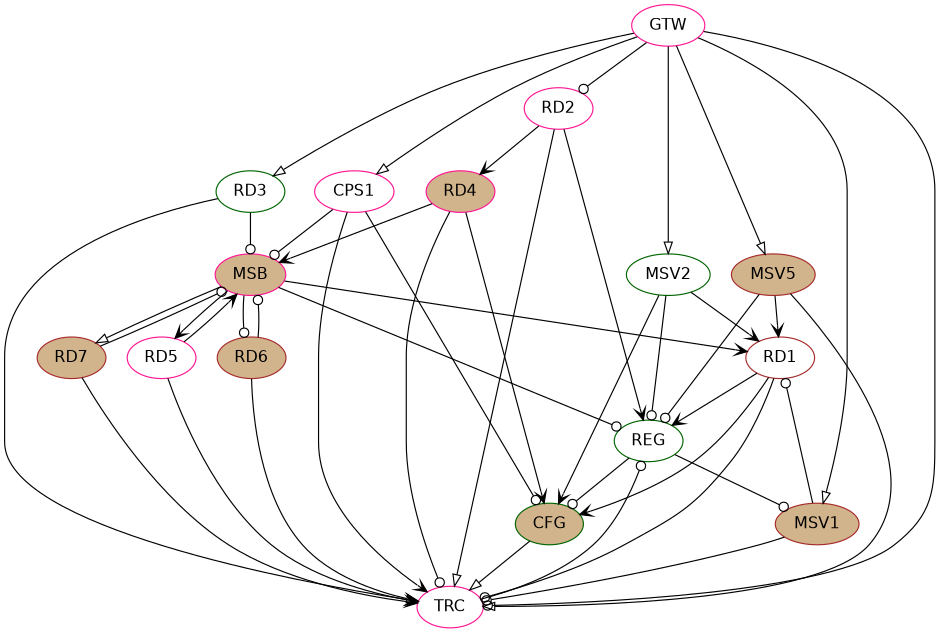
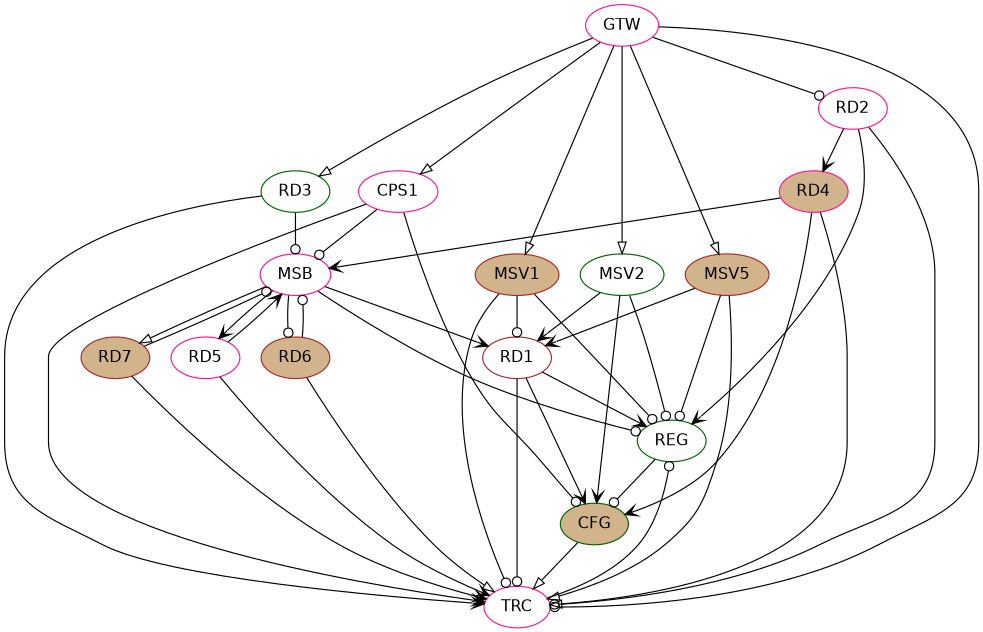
(250, 275) -> (295, 275)
(727, 480) -> (591, 355)
